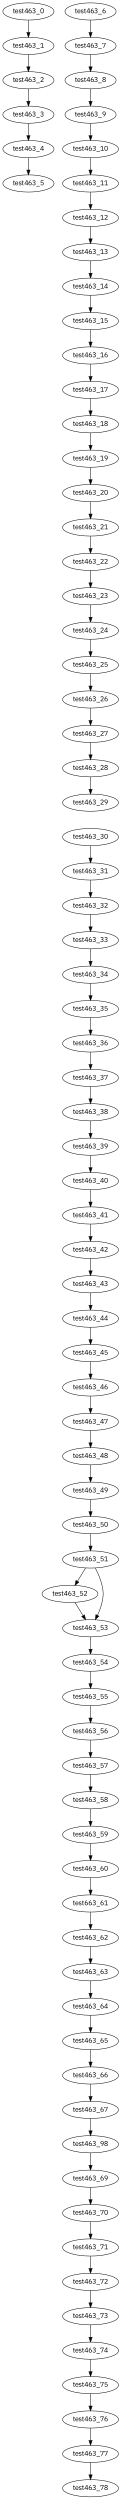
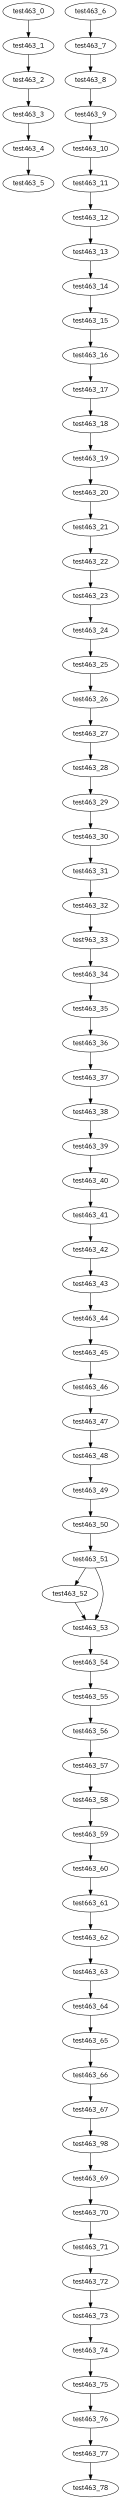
none -> (91, 818)
(91, 940) -> (91, 940)
